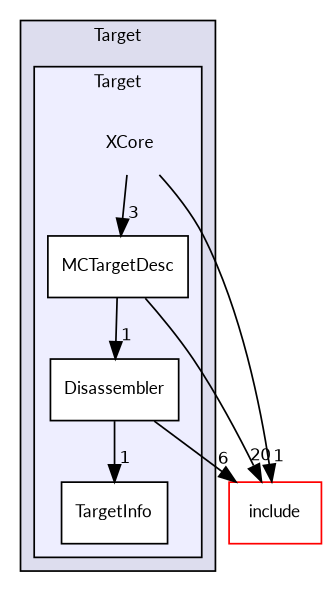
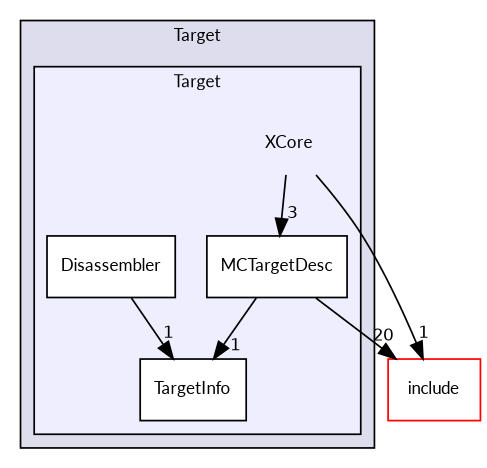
(117, 320) -> (240, 321)
(188, 446) -> none
